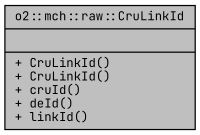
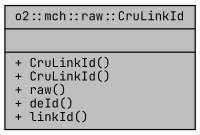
(48, 90) -> (41, 90)
